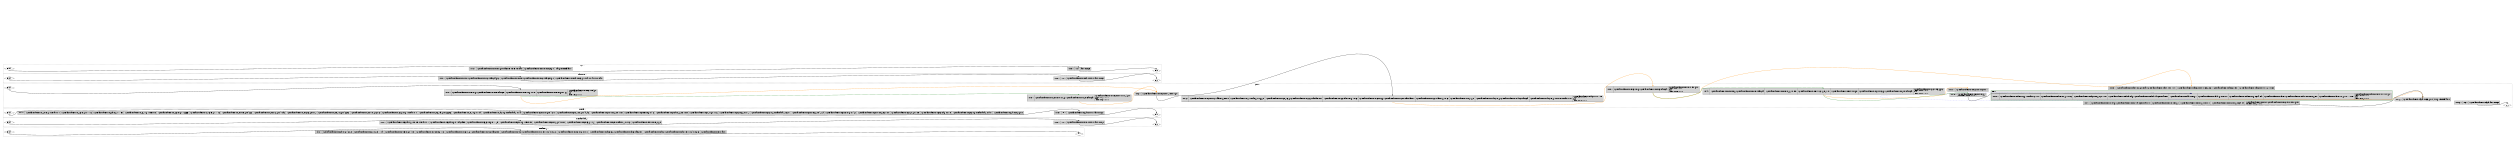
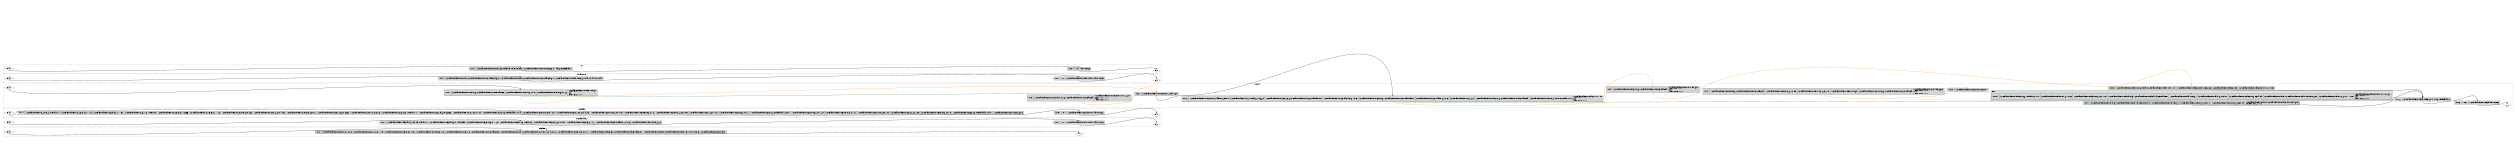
(582, 75) -> (582, 75)
(1258, 85) -> (1258, 85)
(1735, 88) -> none
none -> (2309, 90)
(1968, 95) -> none
none -> (2451, 101)
none -> (1792, 102)
(582, 109) -> (582, 109)
